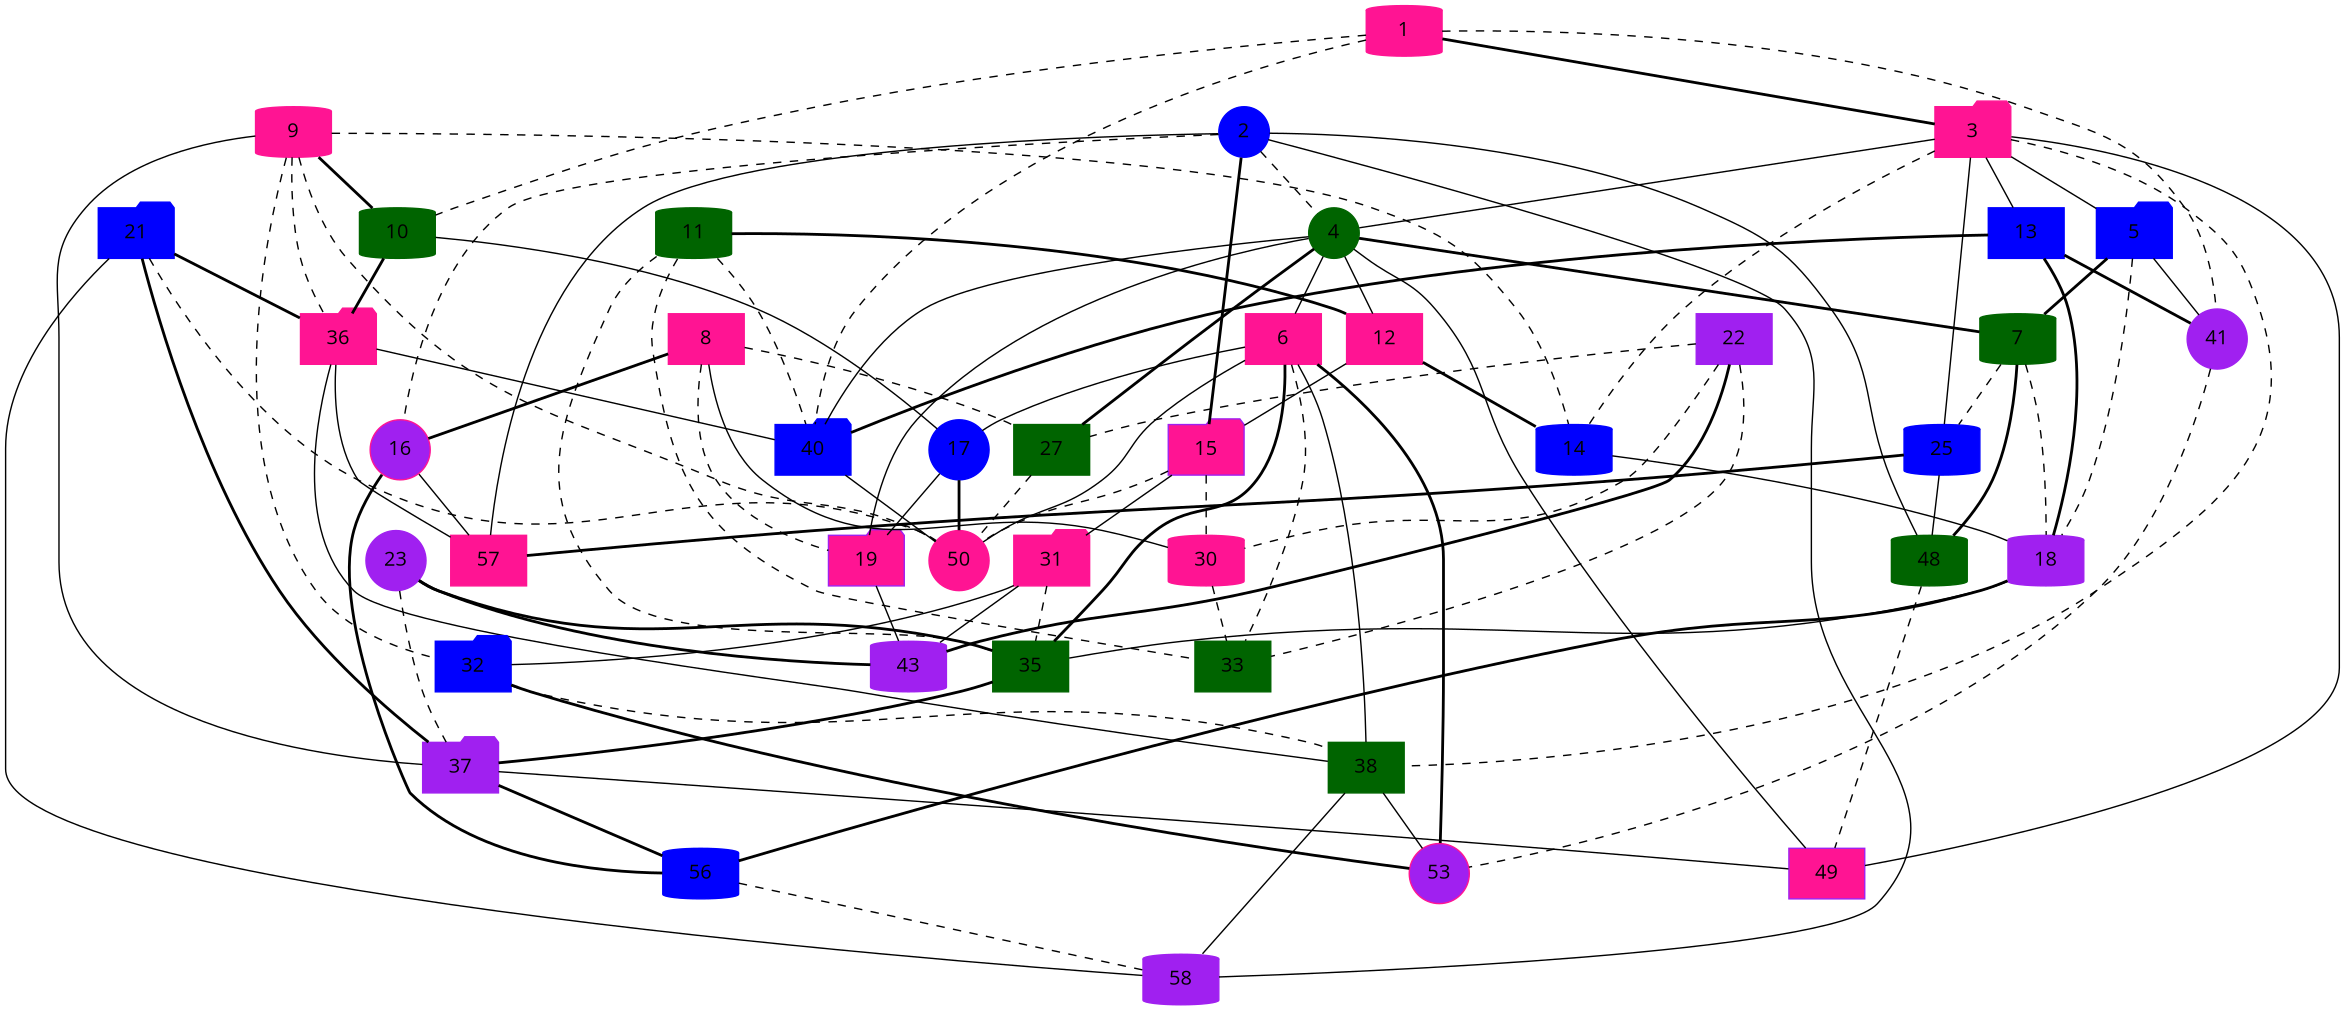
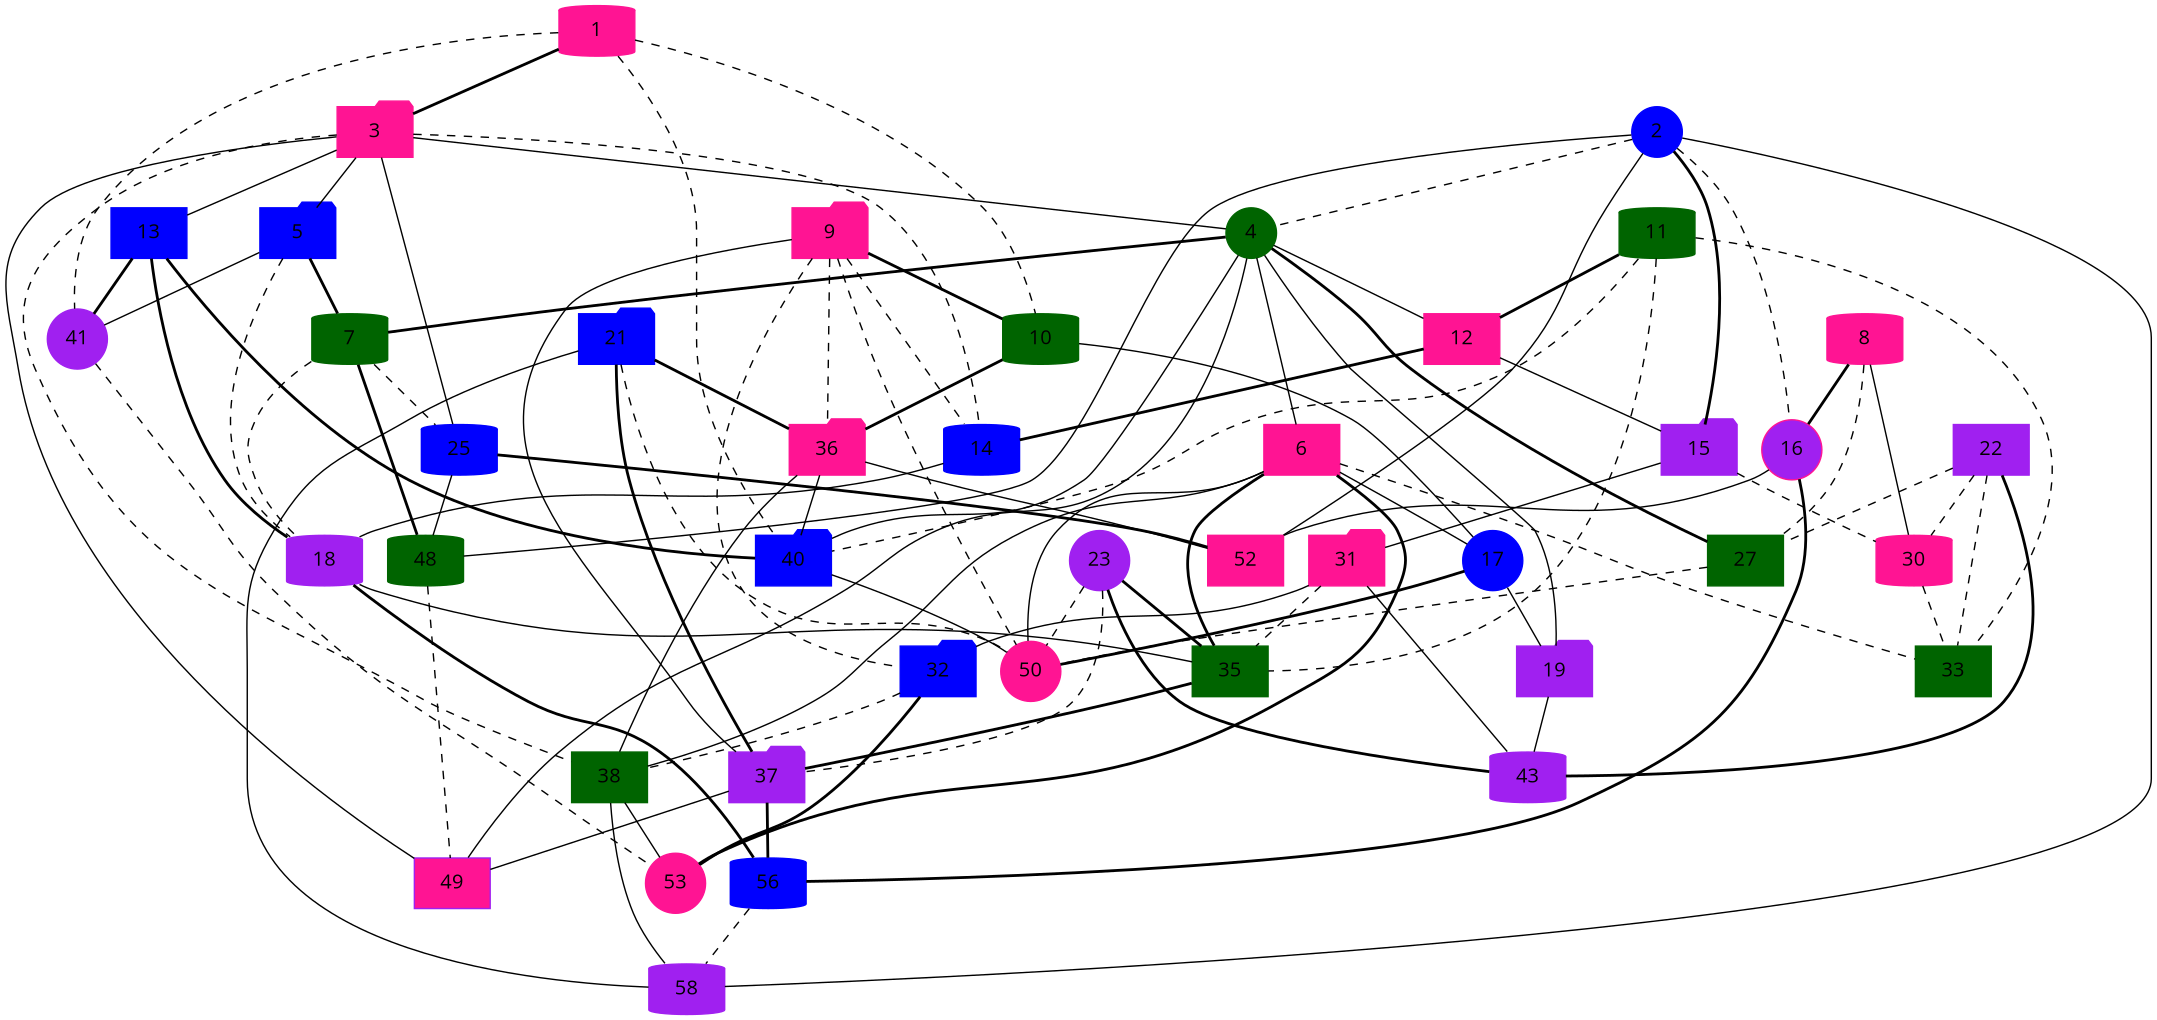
(293, 132) -> (830, 233)
(706, 339) -> (1865, 339)
(1206, 450) -> (1699, 450)
(729, 496) -> none
(1089, 500) -> (1068, 612)
(489, 561) -> (1246, 561)
(866, 561) -> (1555, 671)
(1439, 874) -> (676, 883)
